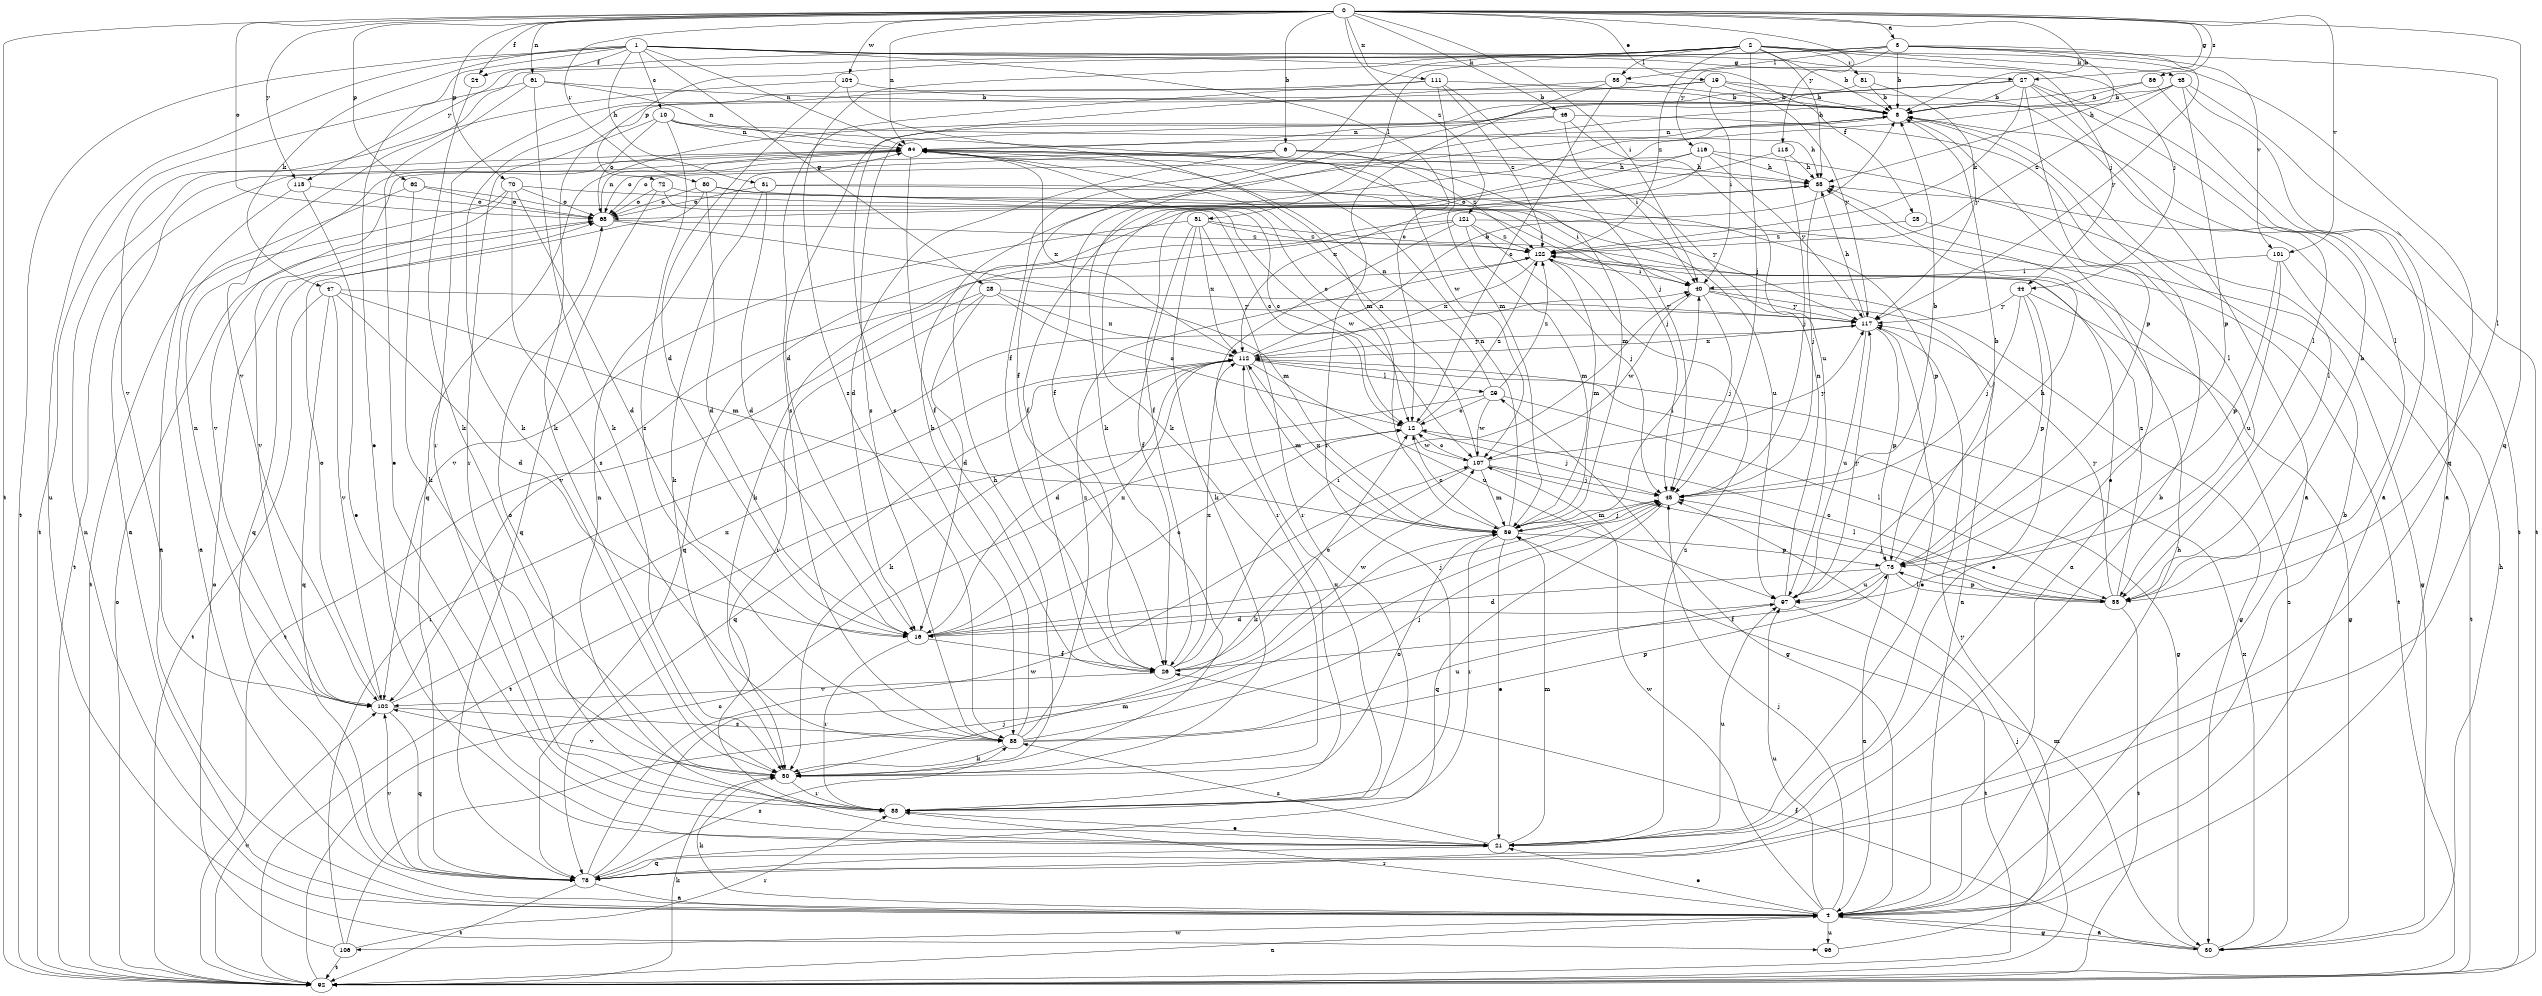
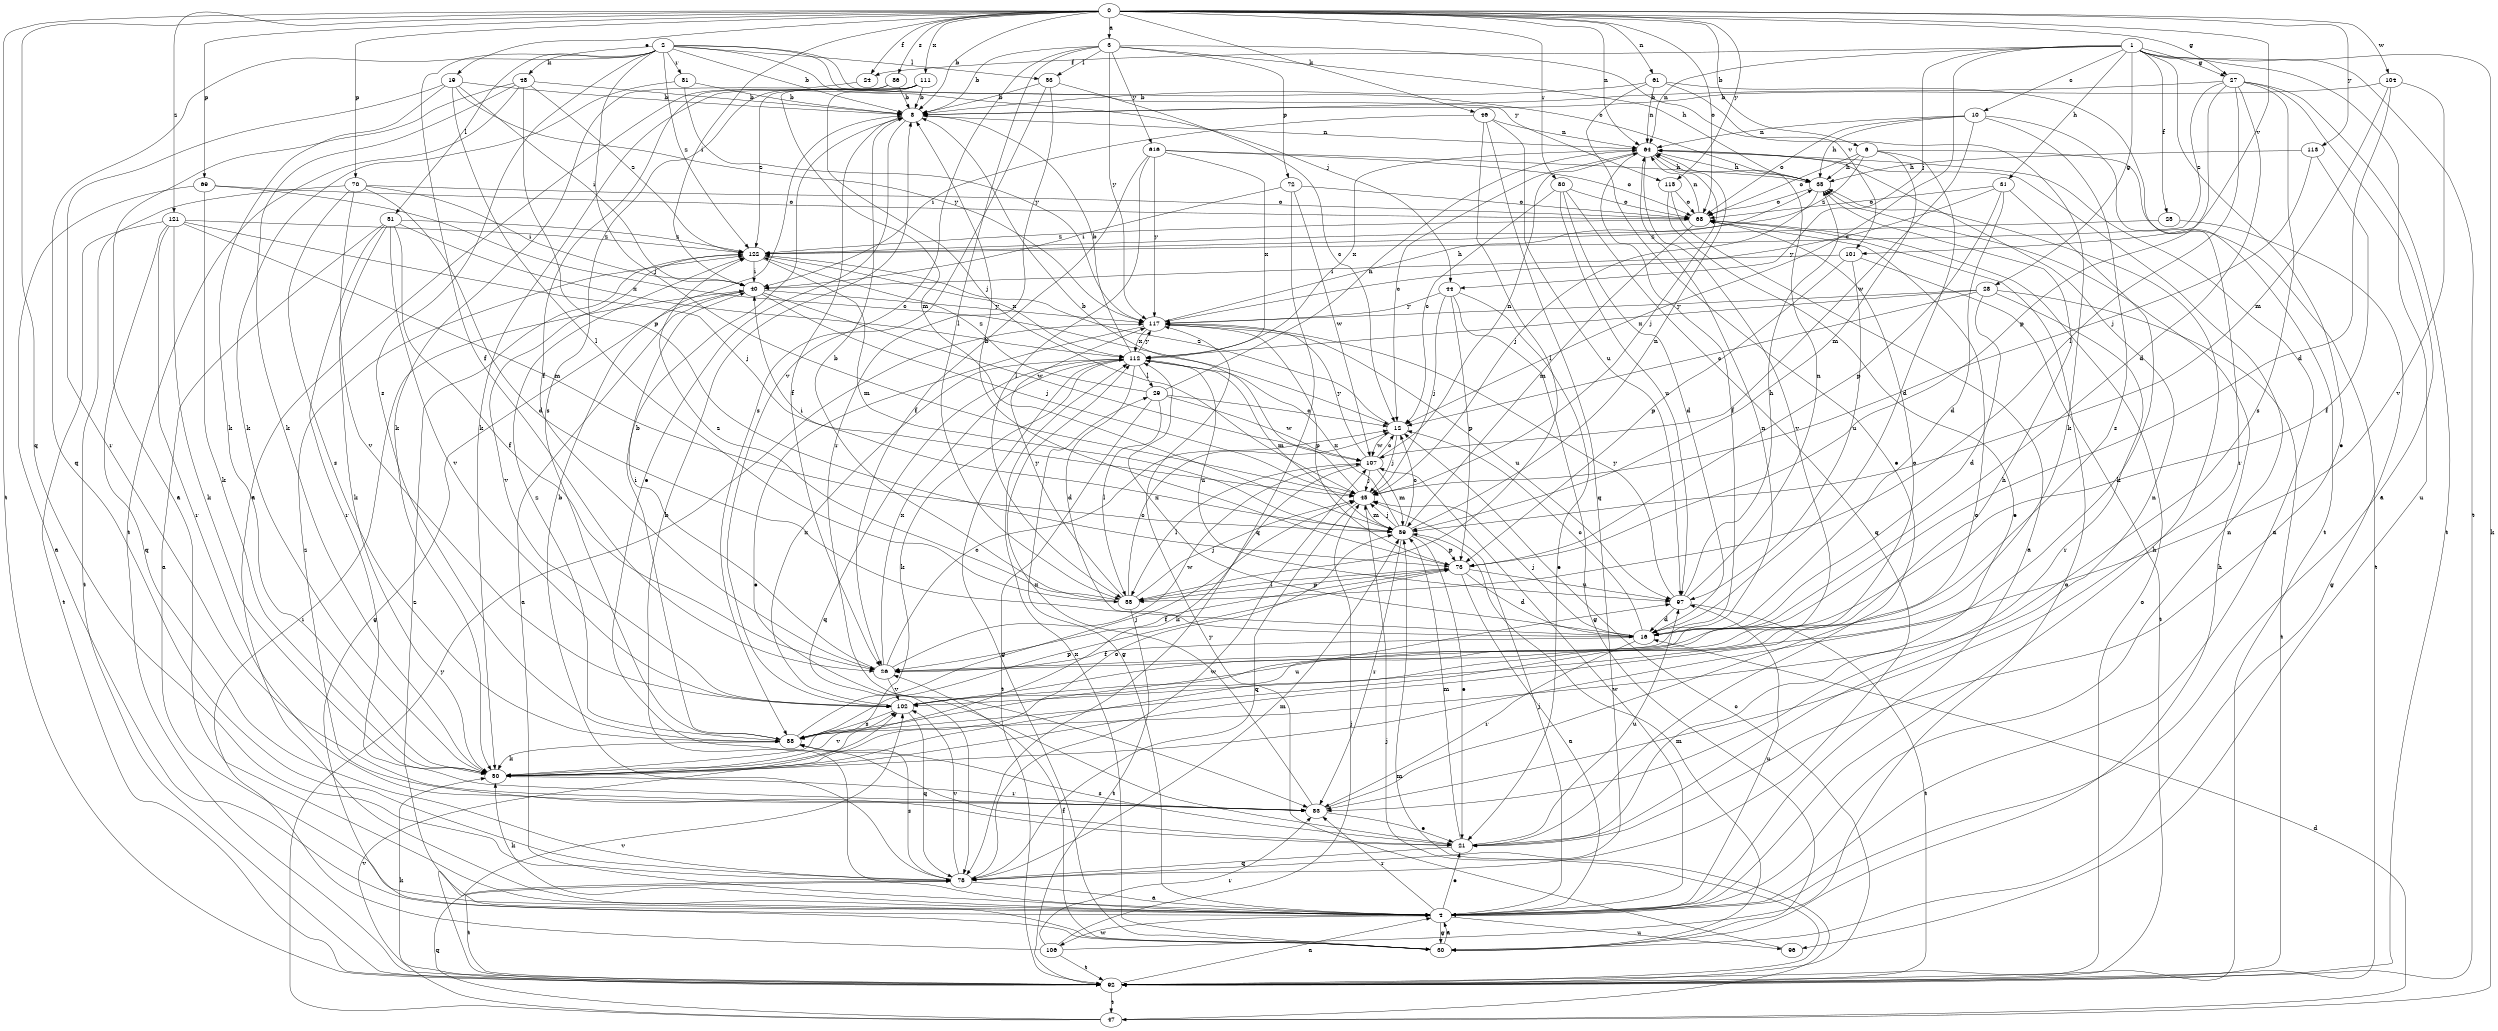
(1821, 115) -> (1601, 115)
(1702, 150) -> (1154, 150)
(1975, 167) -> (2199, 167)
(414, 185) -> (204, 185)
(175, 662) -> (1111, 1001)
